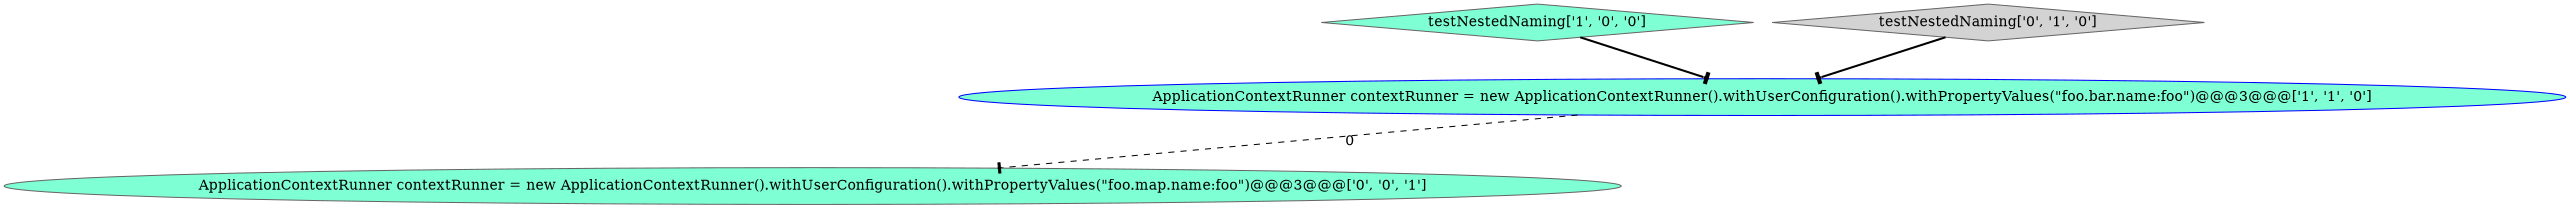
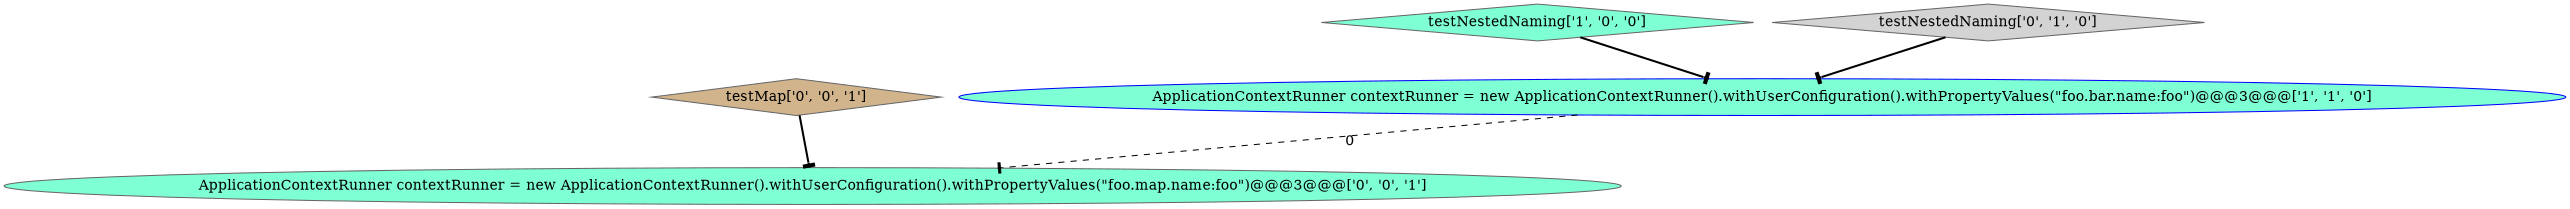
none -> (796, 97)
